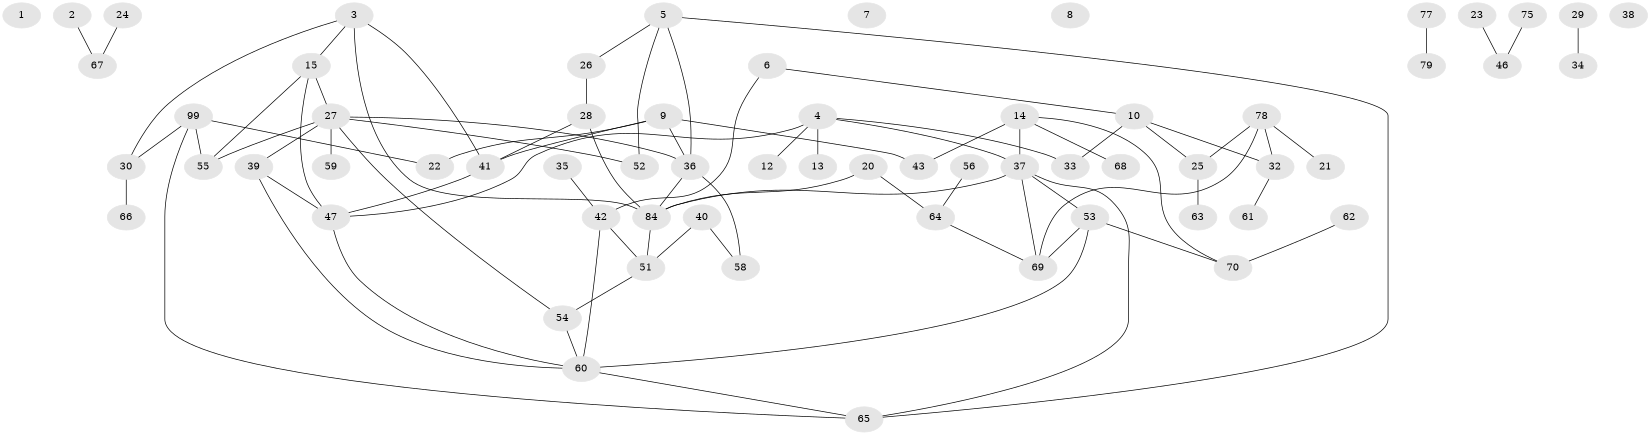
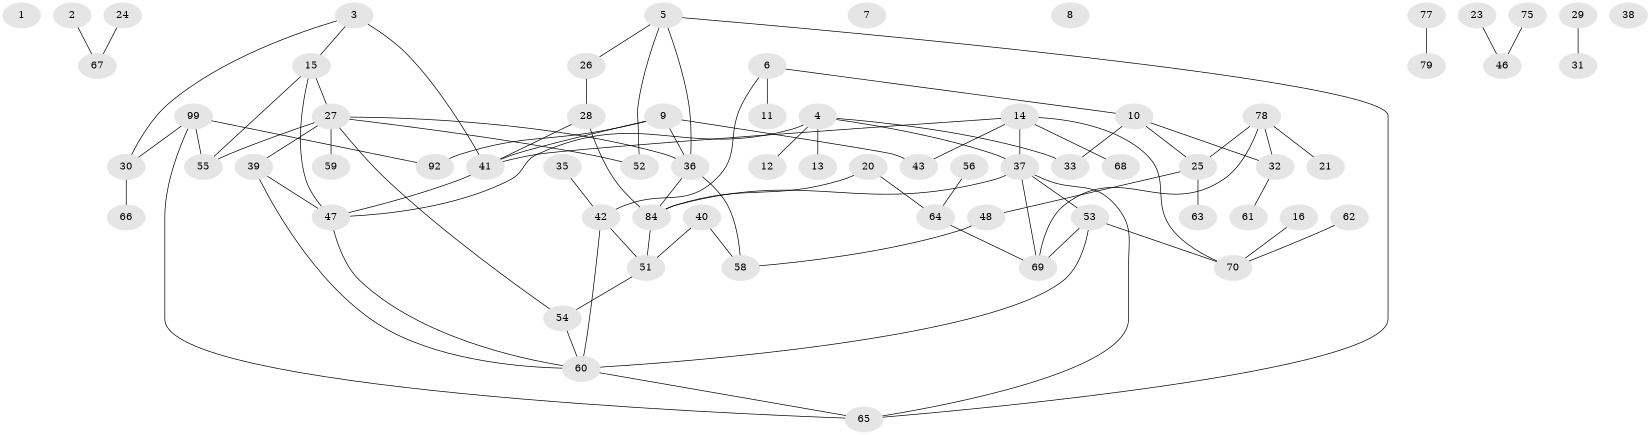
(1578, 66) -> (1578, 66)
none -> (767, 116)
none -> (826, 131)
(435, 167) -> (435, 167)
(440, 192) -> none
none -> (986, 217)
none -> (1299, 217)
